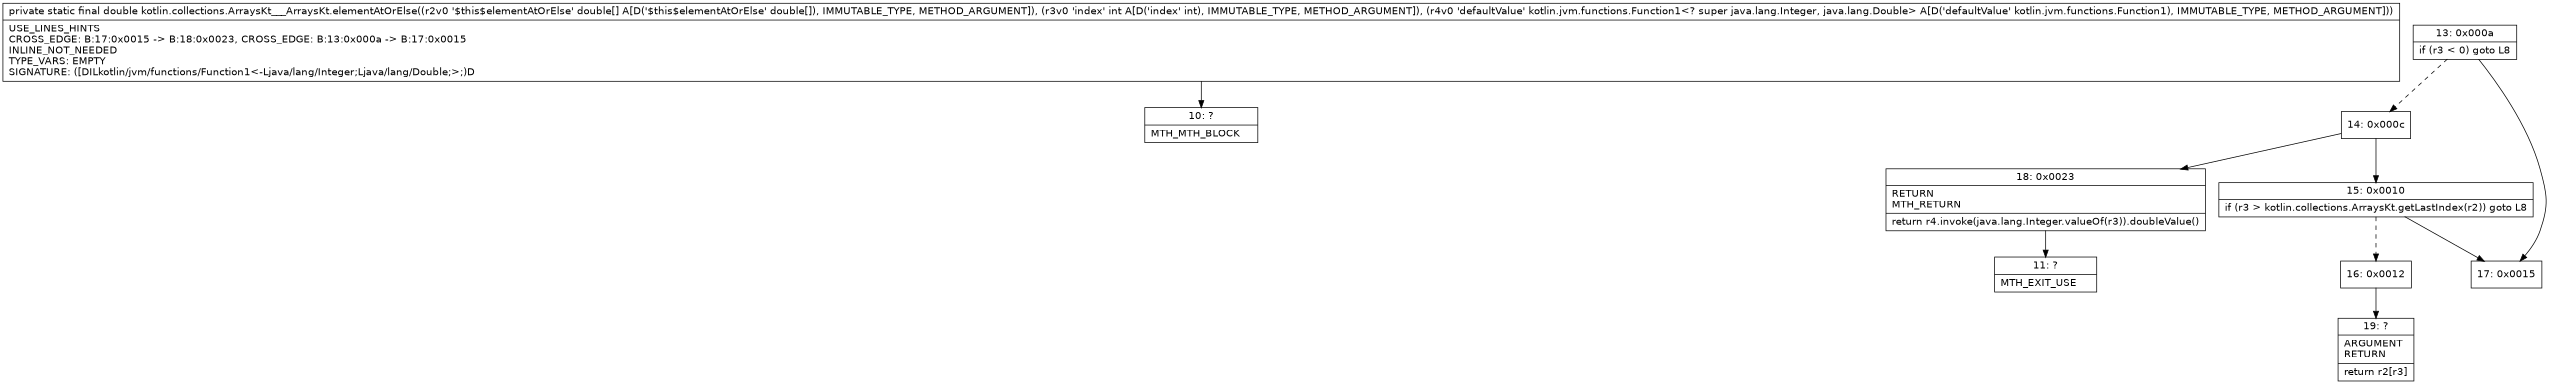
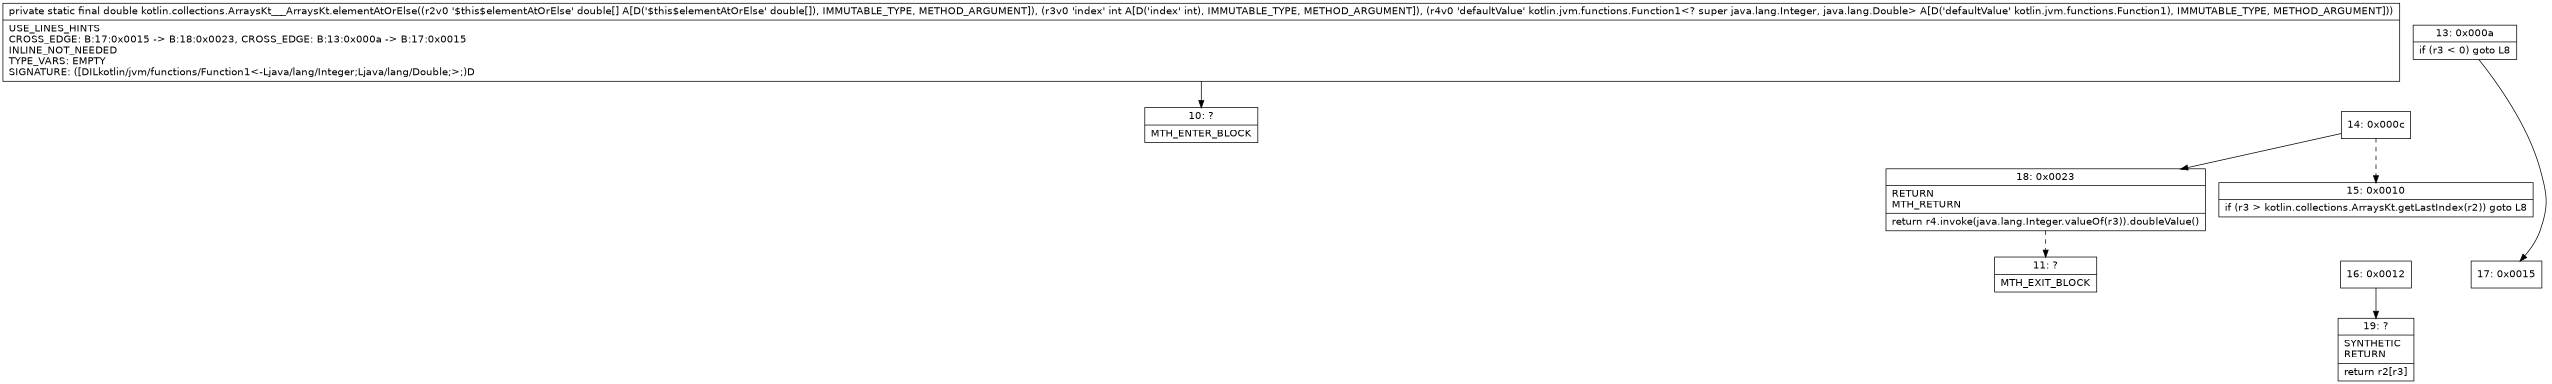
(2421, 83) -> none
(1195, 133) -> (1201, 133)
(2376, 157) -> (2376, 157)
(2376, 235) -> none
(2441, 237) -> none
(2046, 240) -> (2046, 240)
(2039, 283) -> (2046, 283)
(2373, 343) -> (2373, 343)
